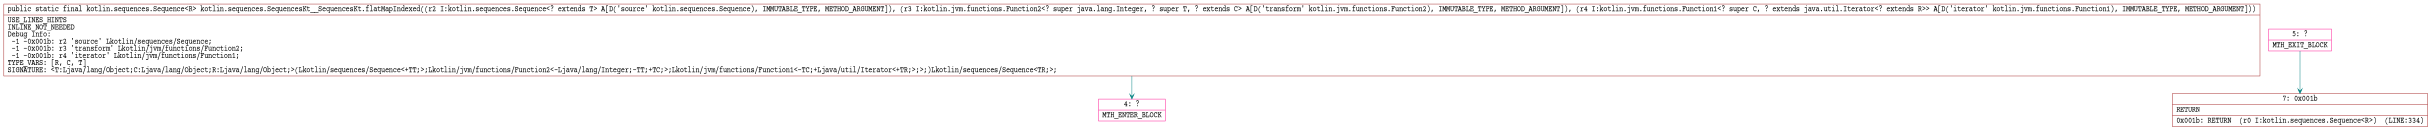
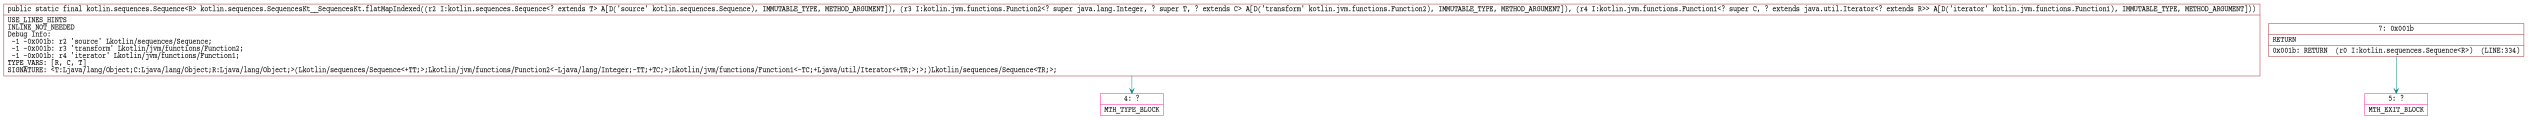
(2300, 70) -> (2396, 73)
(1132, 115) -> (1132, 110)
